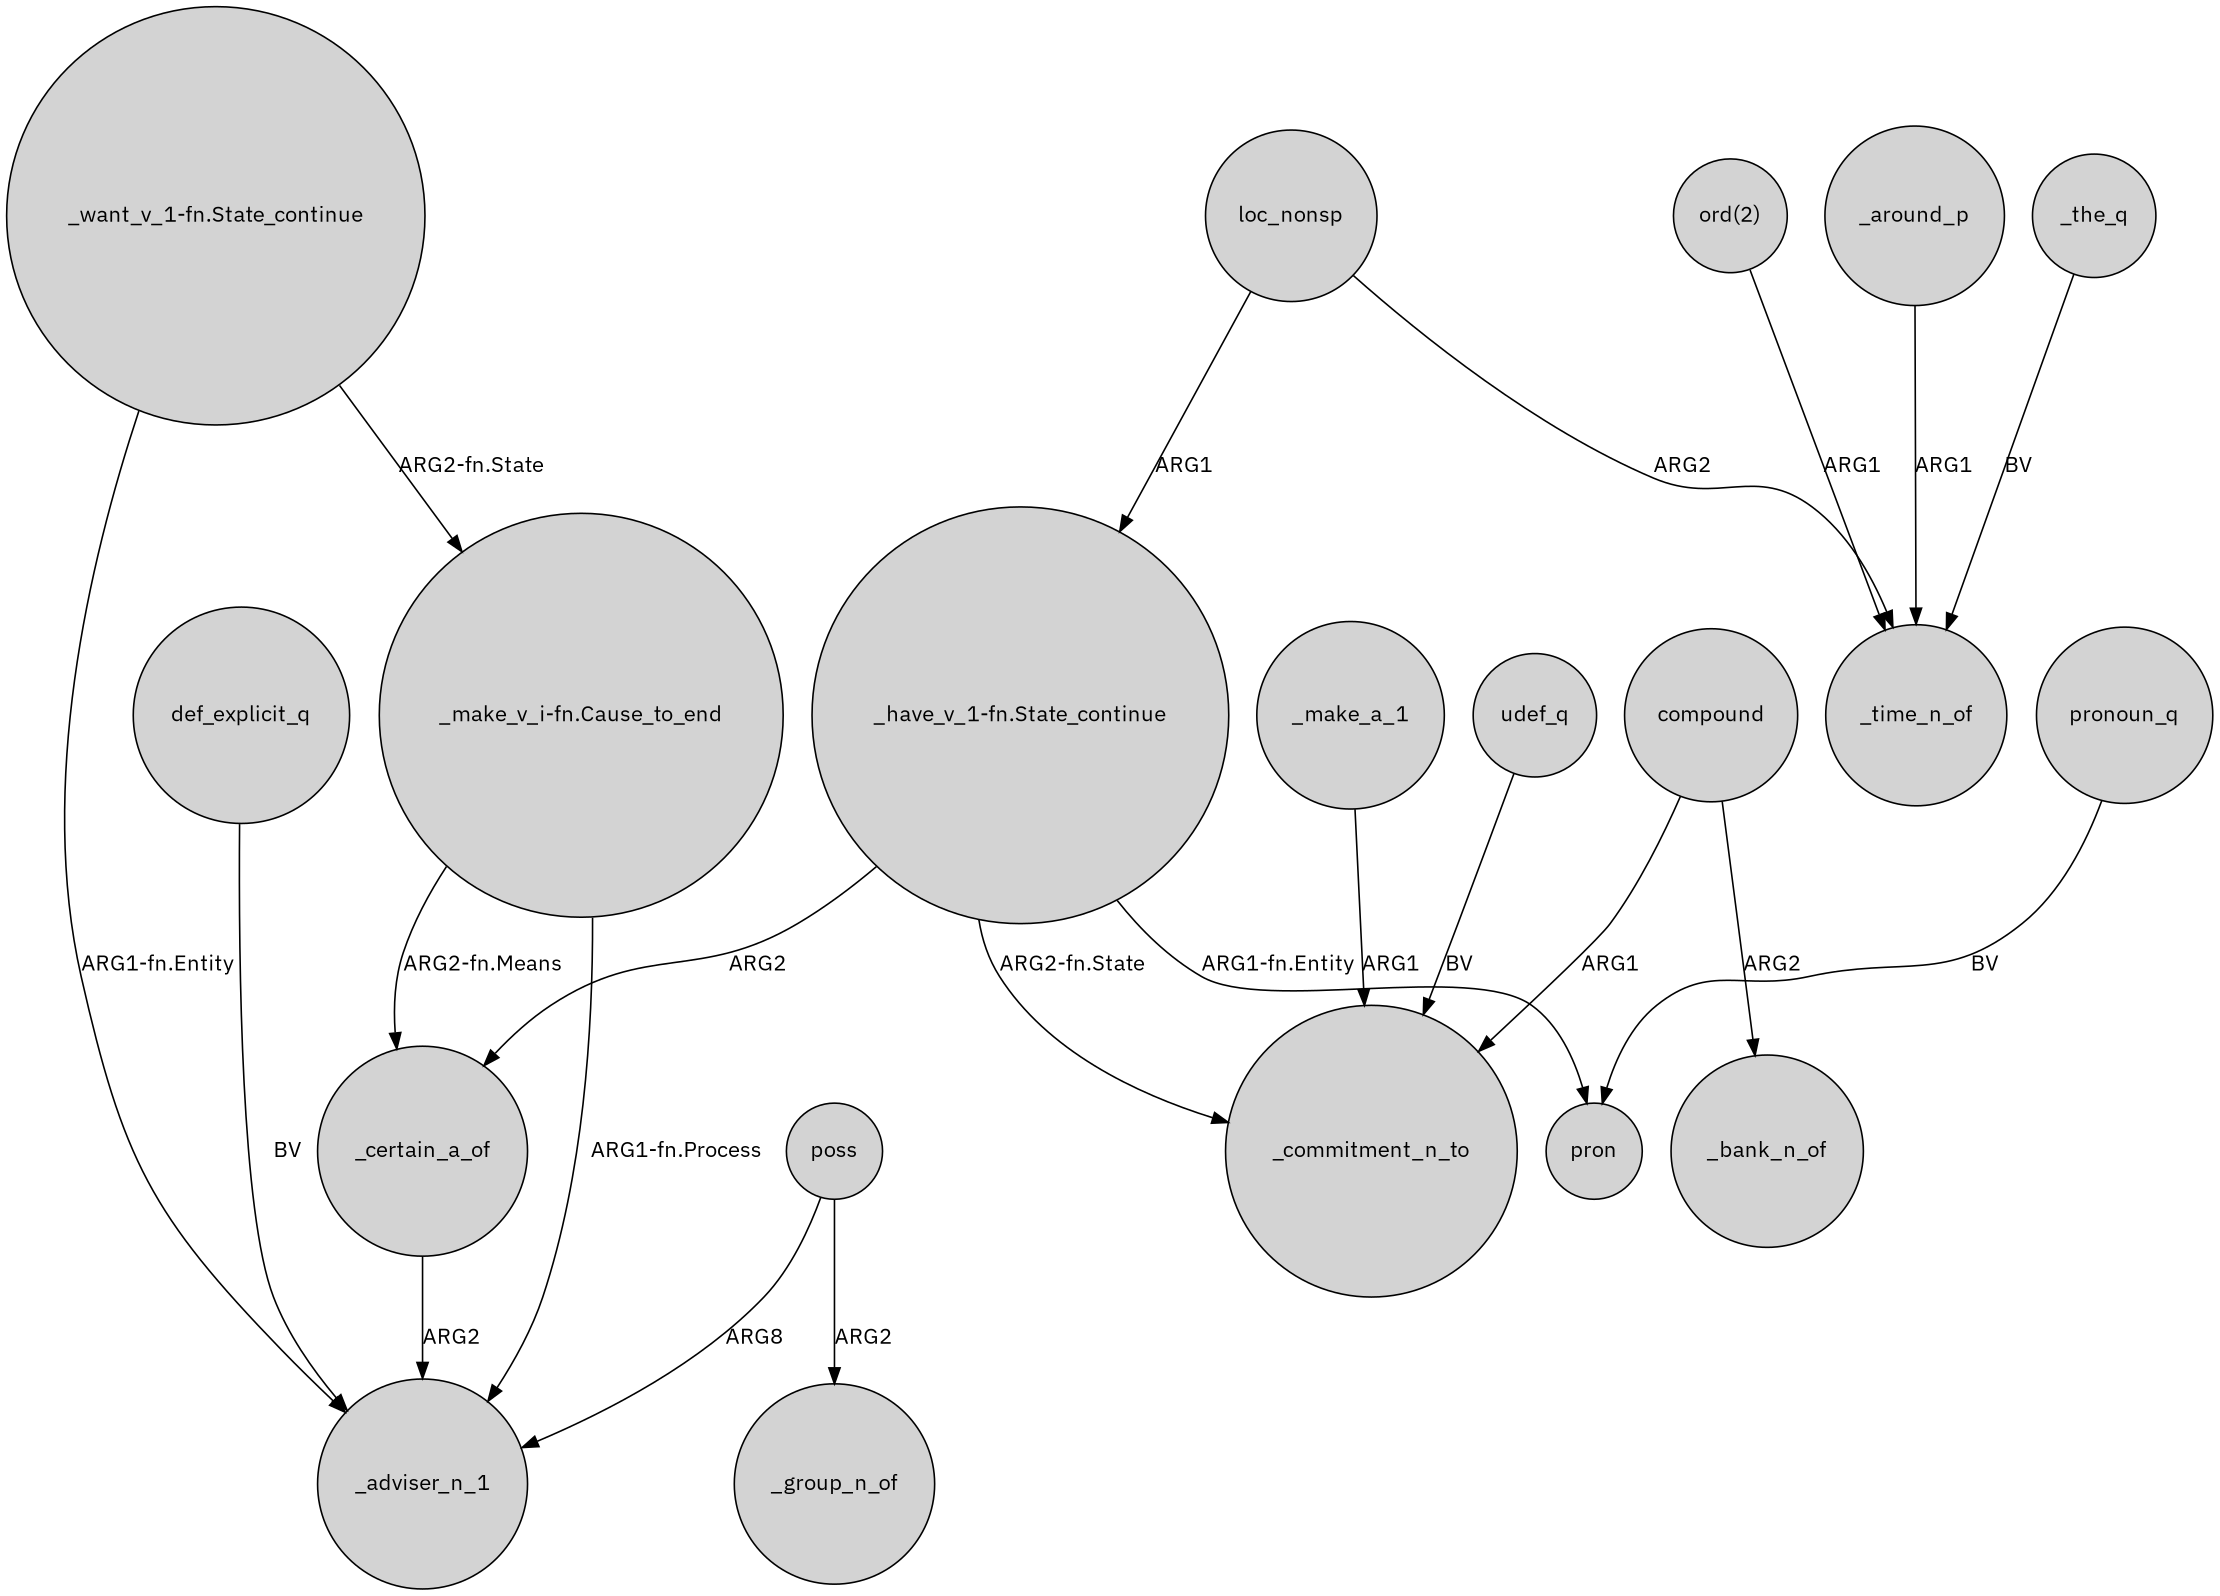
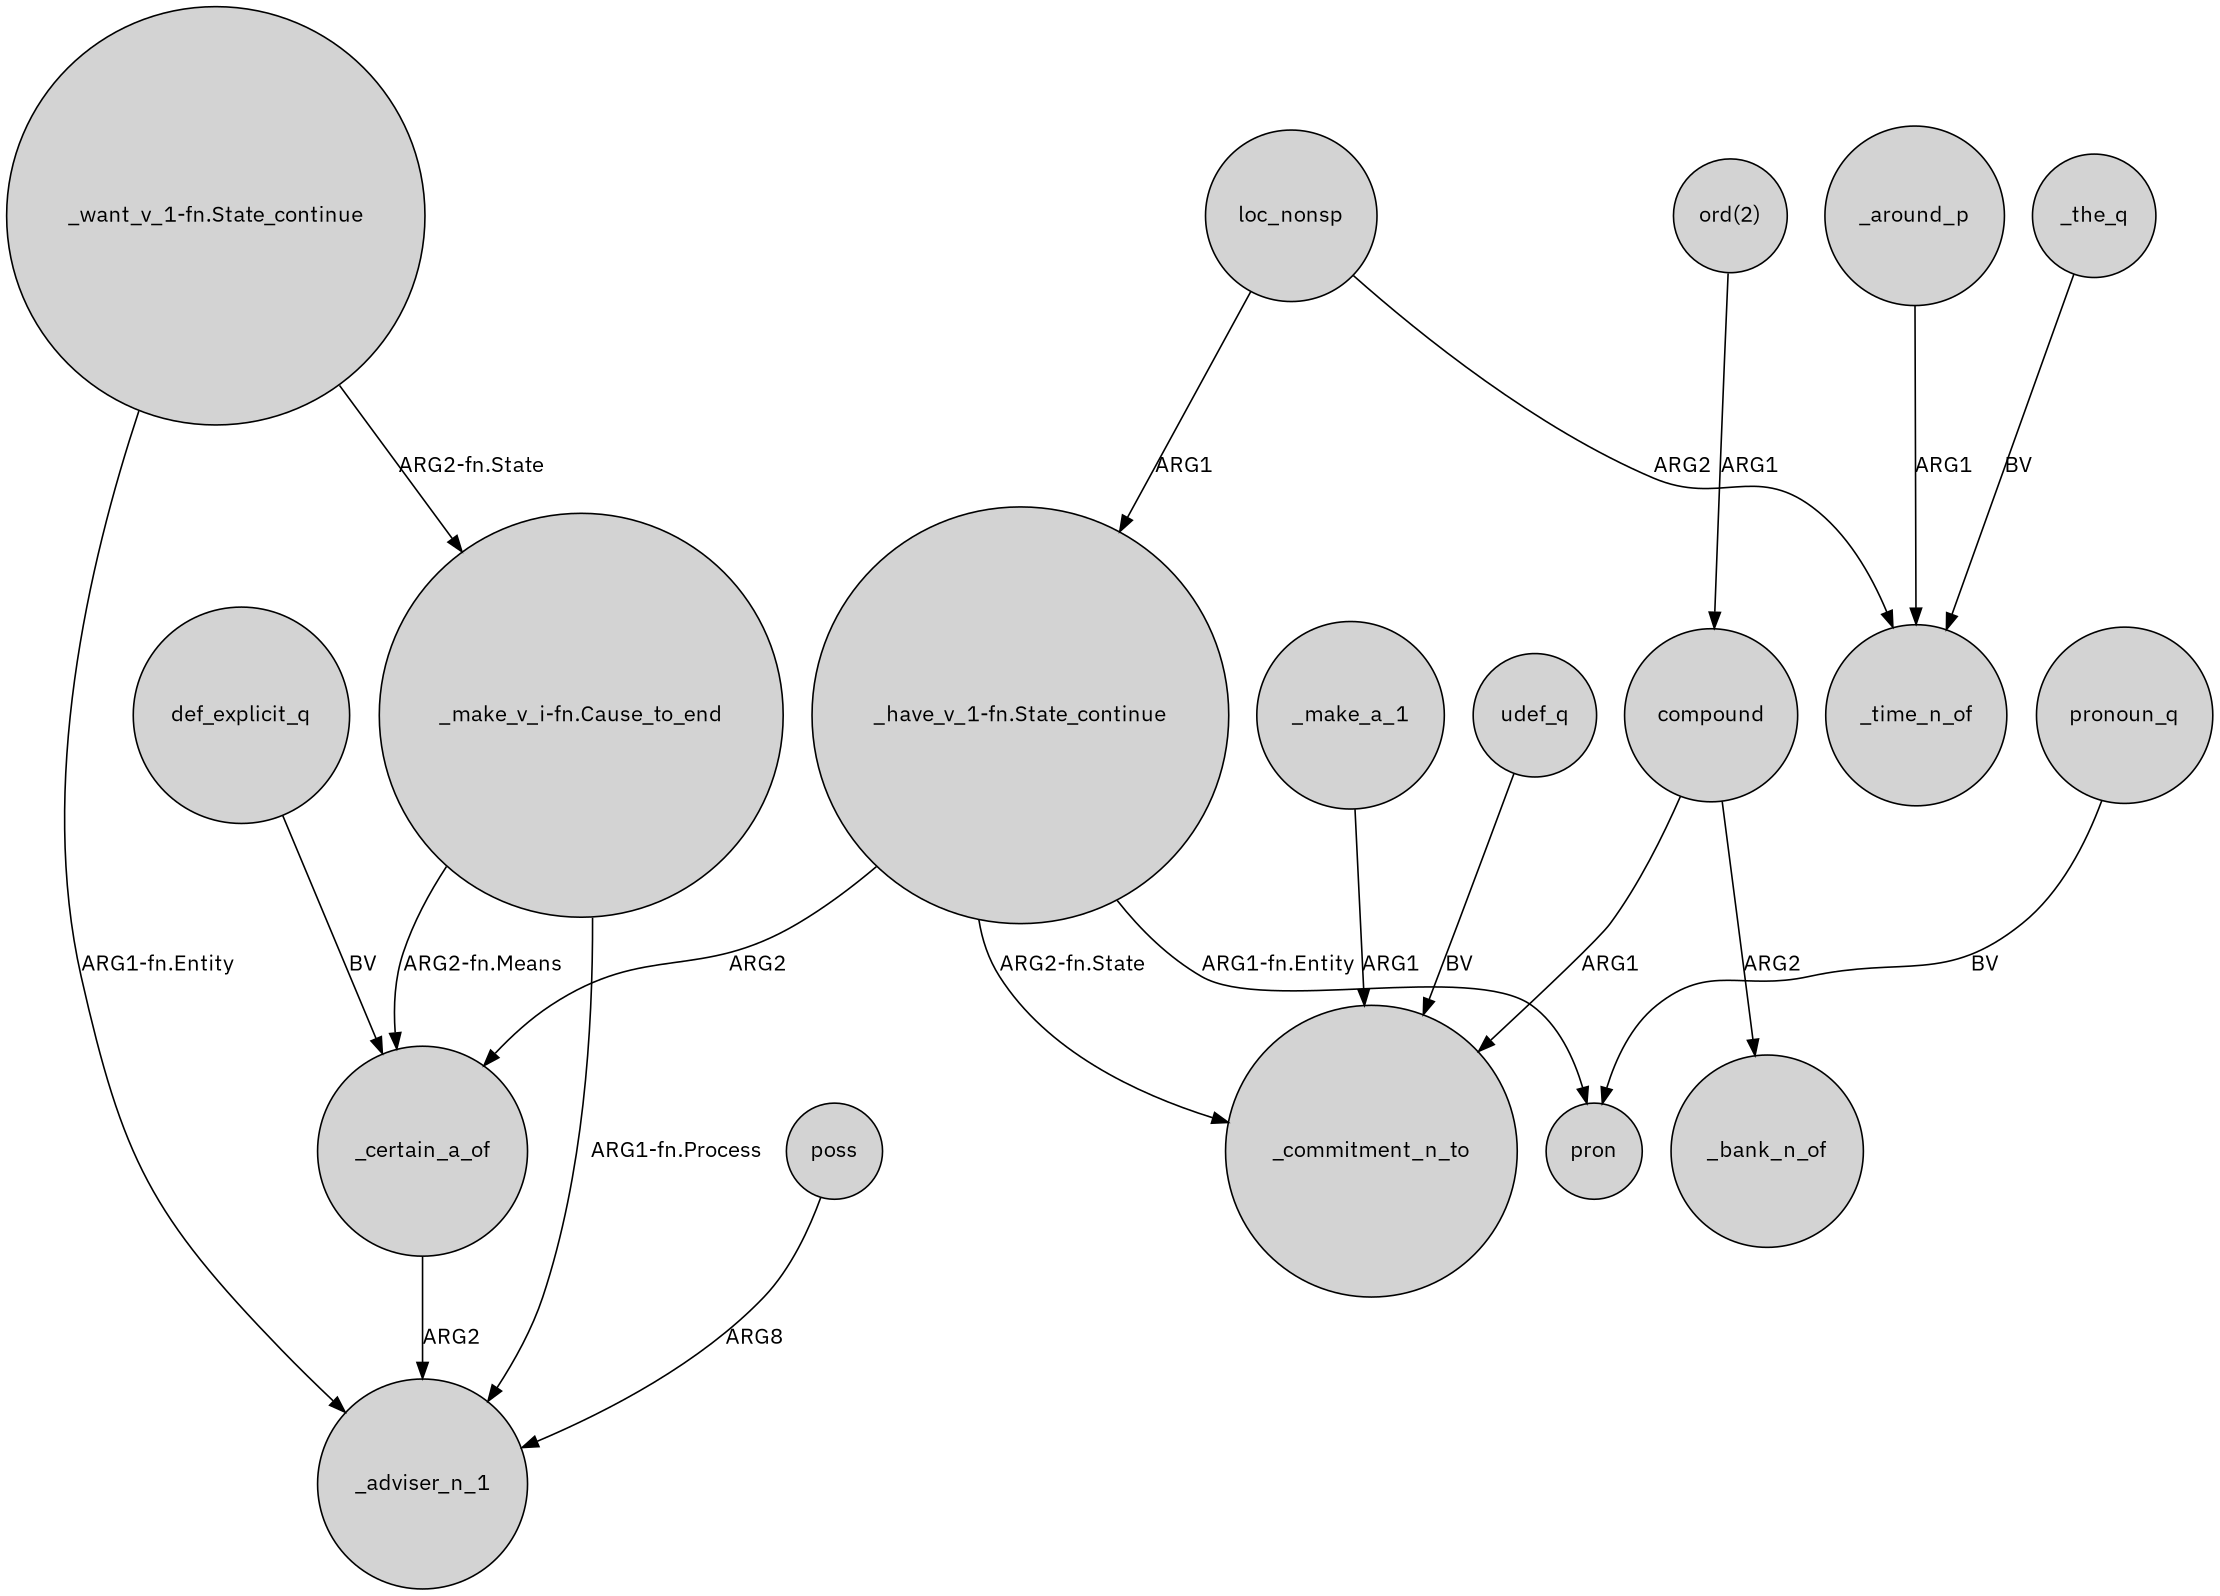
(1815, 442) -> (1721, 443)
(247, 1122) -> (329, 927)
(834, 1484) -> none
